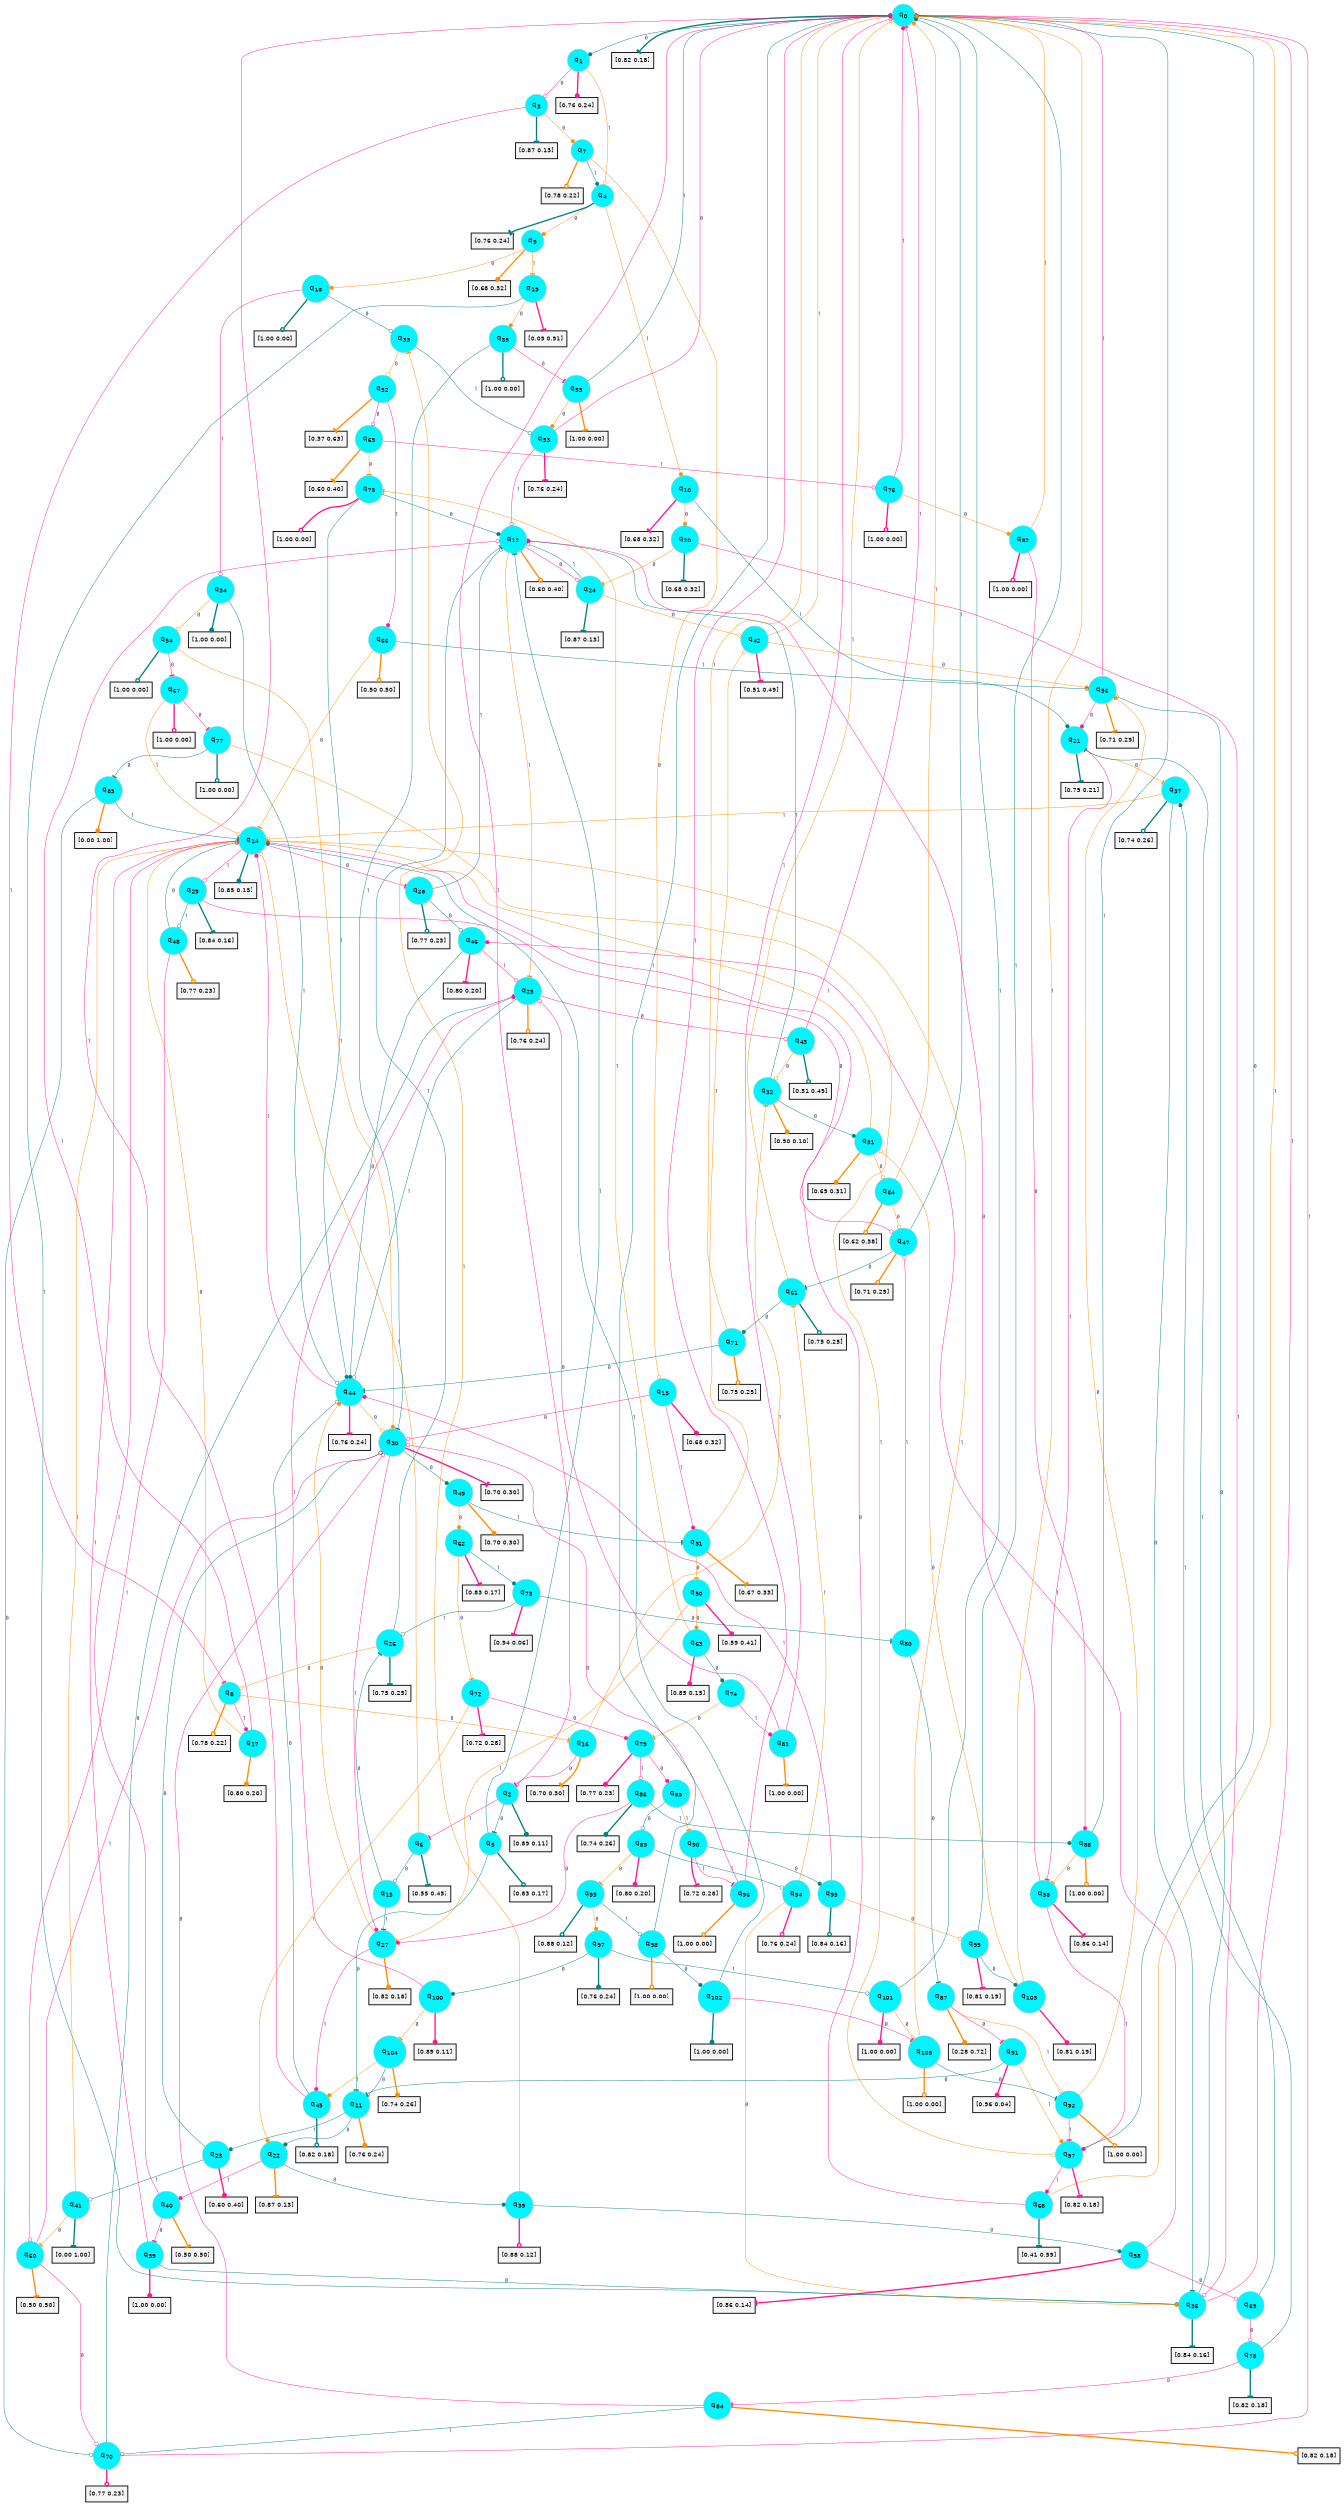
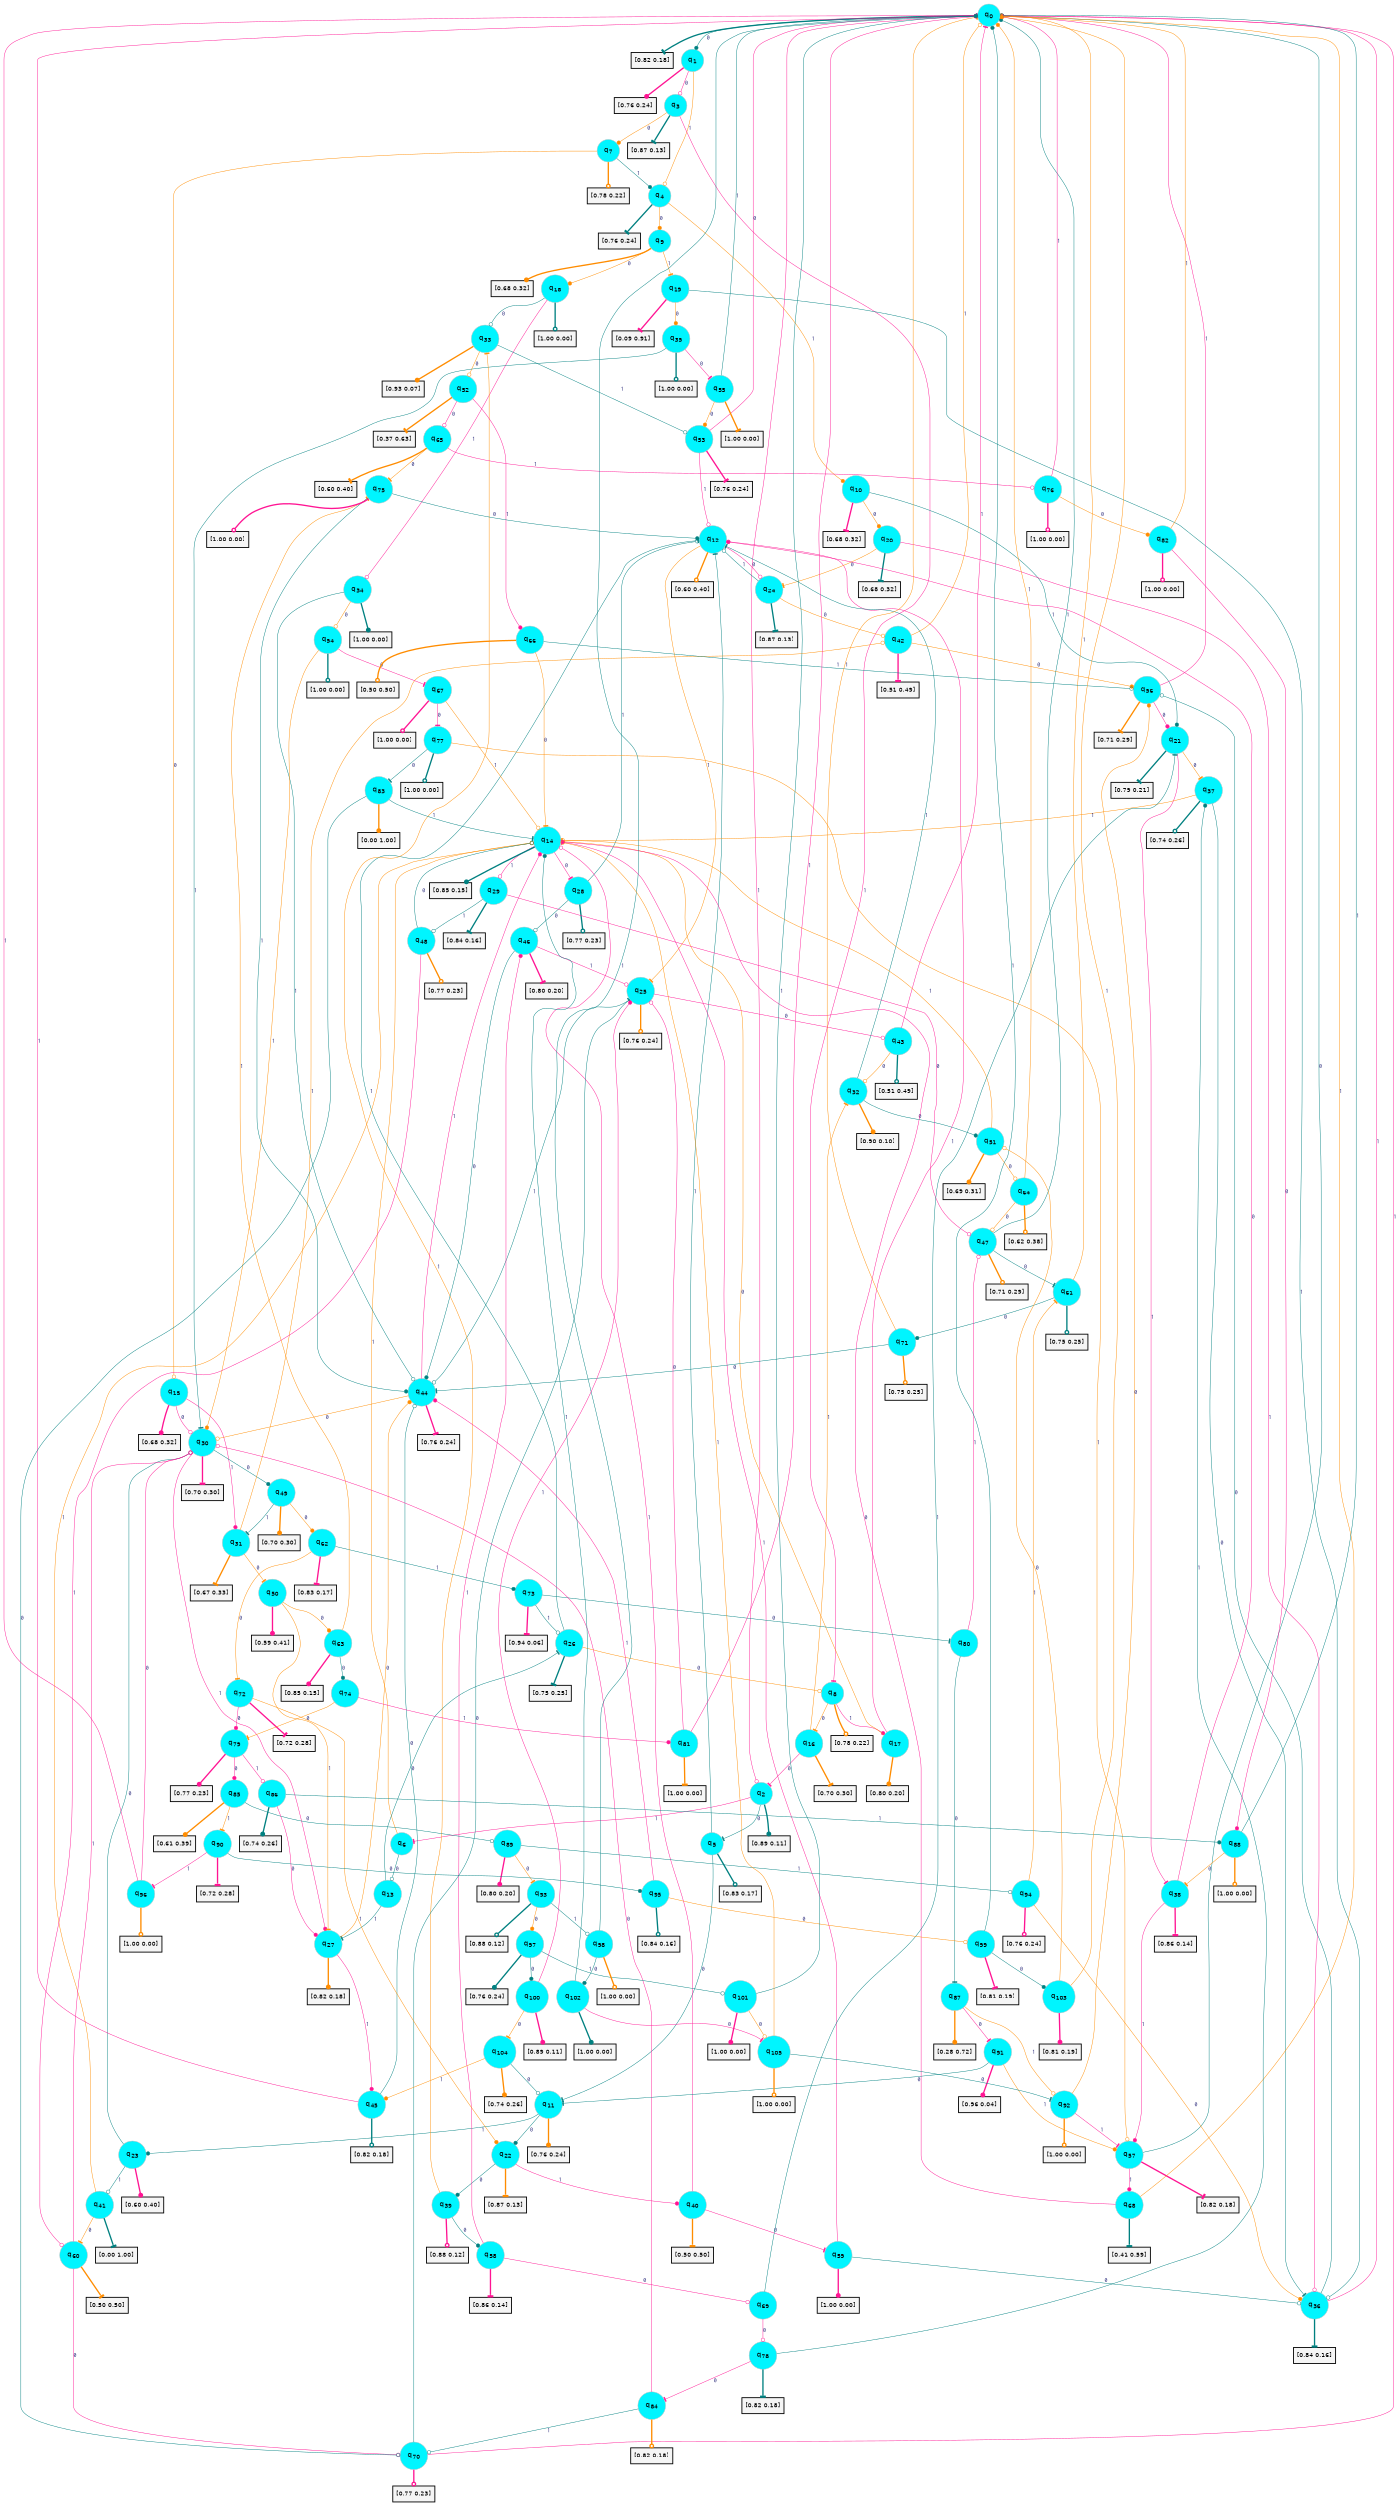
none -> (403, 389)
none -> (175, 1844)
(430, 1894) -> none
